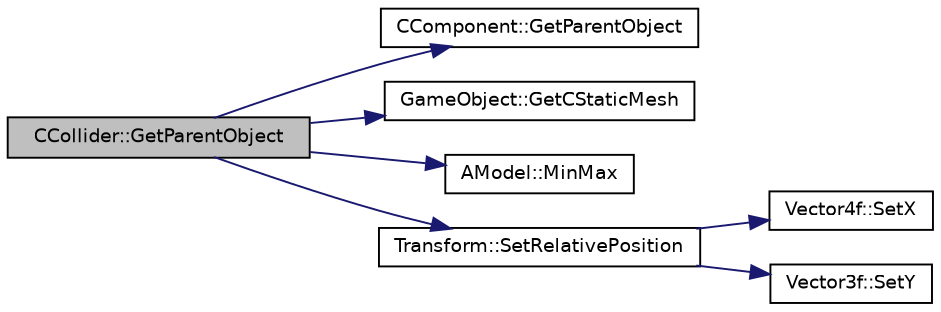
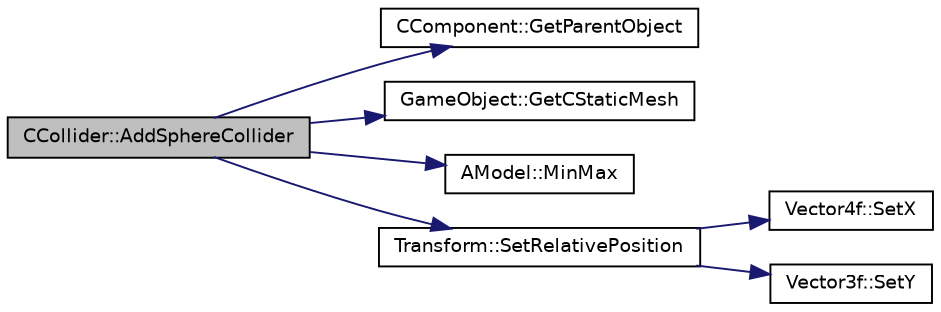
(159, 138) -> (159, 138)
